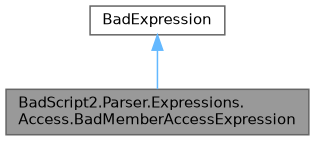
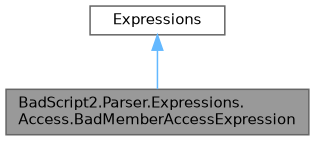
(157, 20) -> (157, 20)
